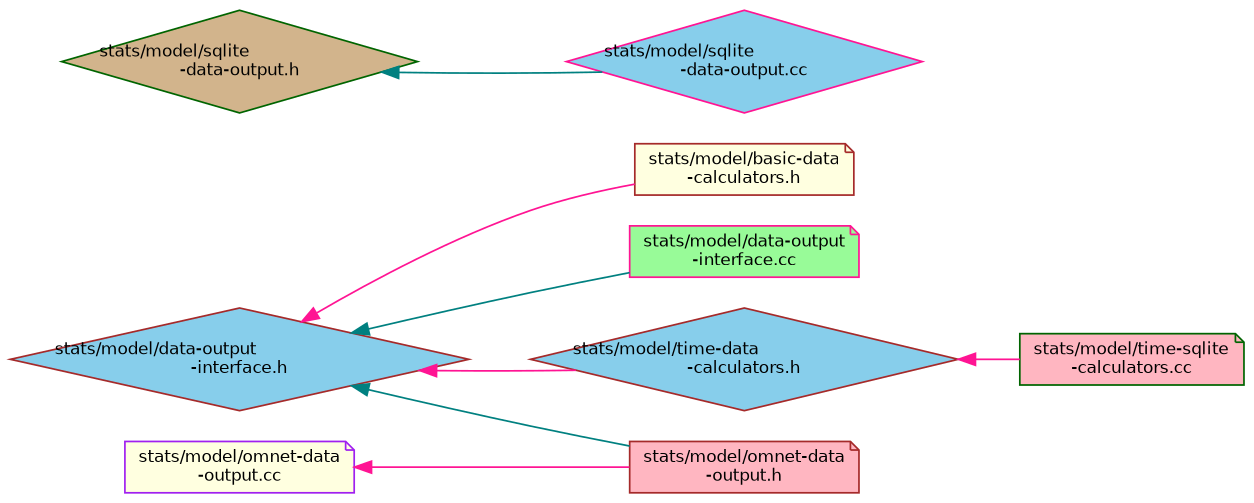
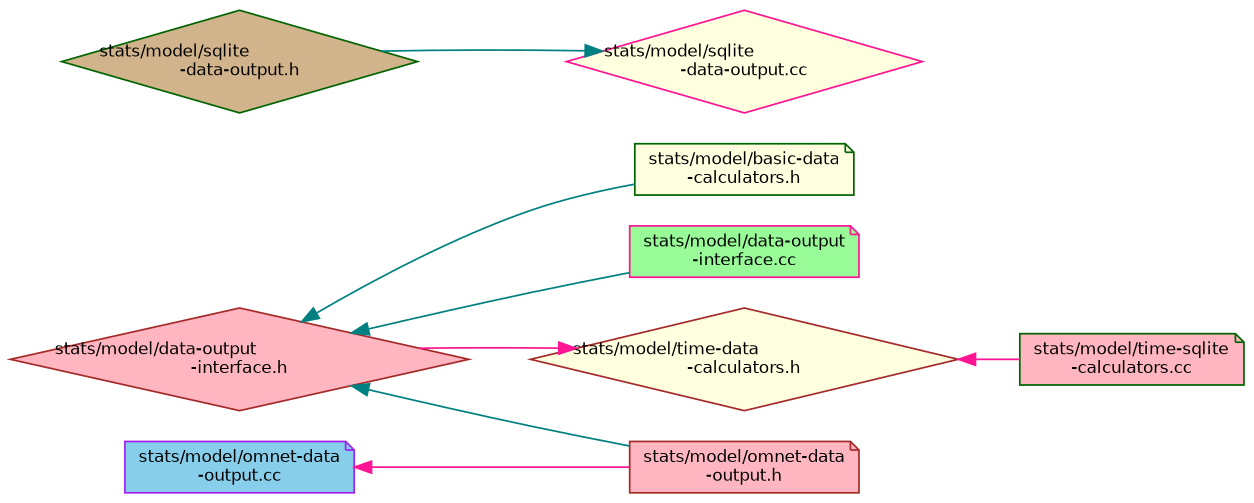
(744, 62) -> (744, 62)
(501, 73) -> (483, 50)
(744, 169) -> (744, 169)
(470, 234) -> (470, 234)
(240, 359) -> (240, 359)
(744, 359) -> (744, 359)
(506, 371) -> (489, 348)
(240, 467) -> (240, 467)
